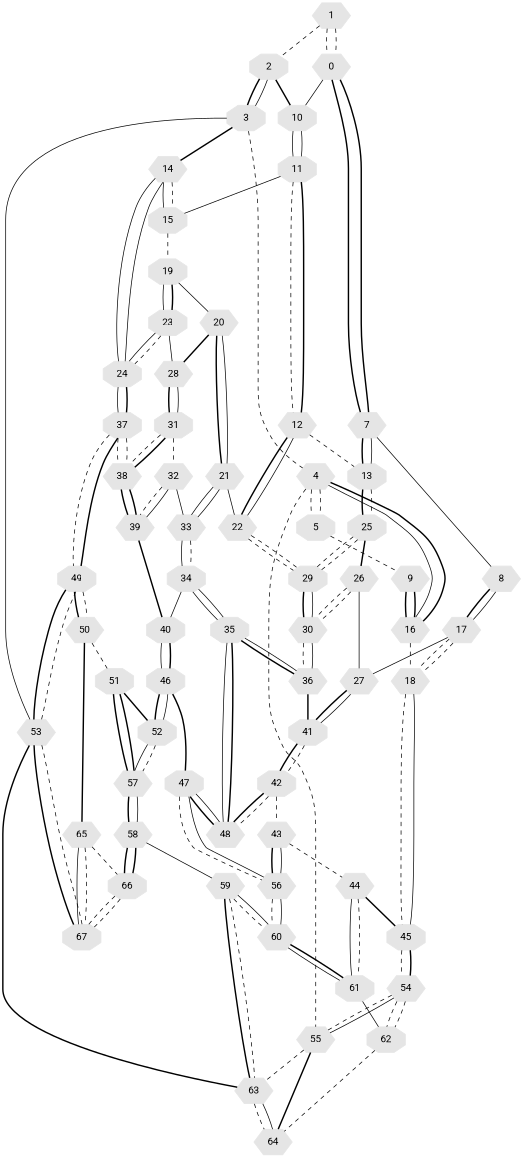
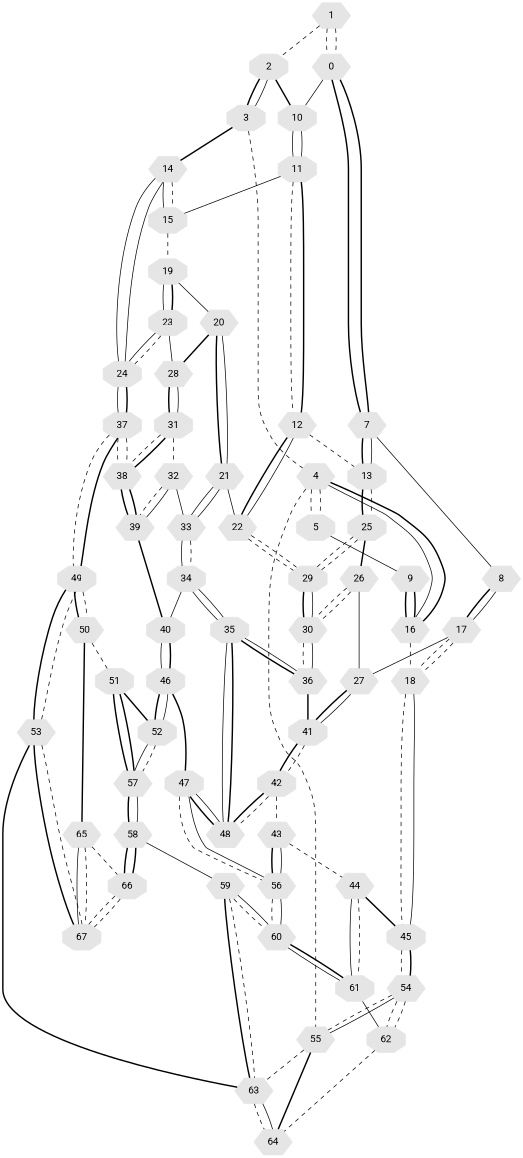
(6, 338) -> none
(359, 551) -> (359, 551)
